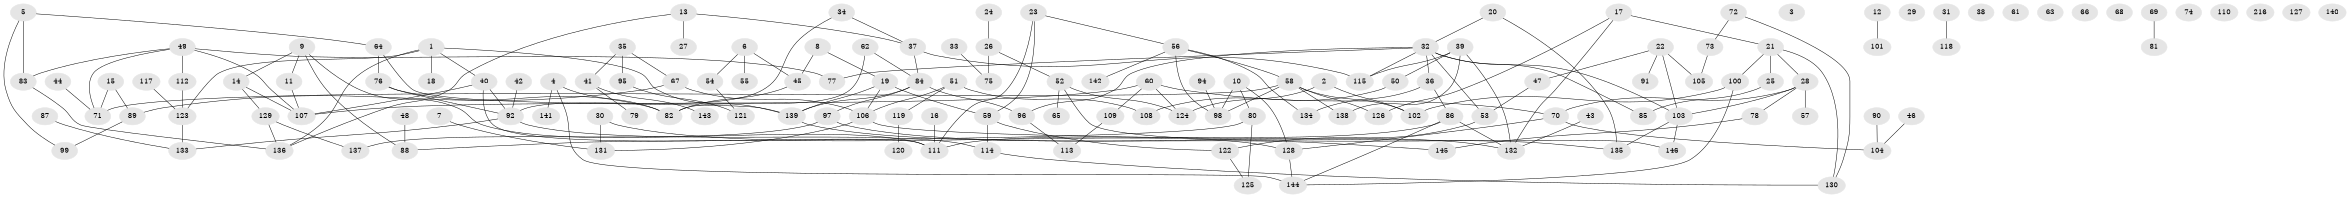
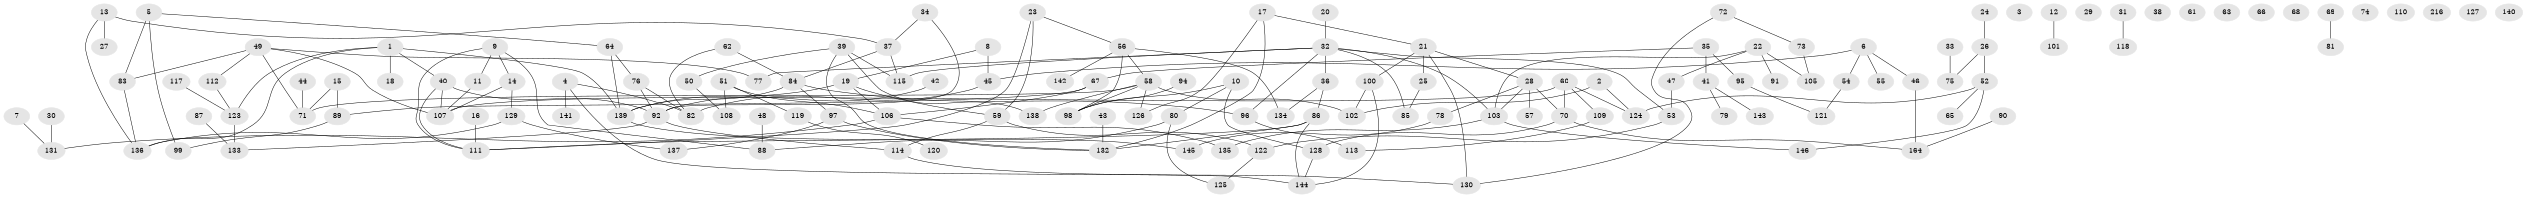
none -> (1890, 64)
(1571, 65) -> none
(942, 140) -> none
(1877, 151) -> (1915, 151)
